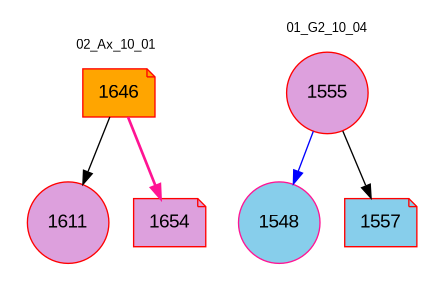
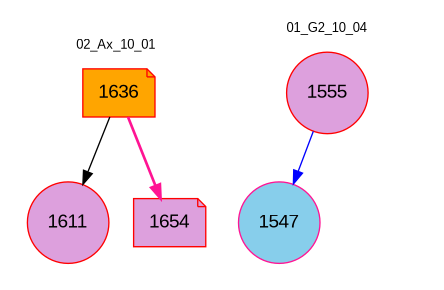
(119, 93) -> (119, 93)
(279, 223) -> (279, 223)
(381, 223) -> none
